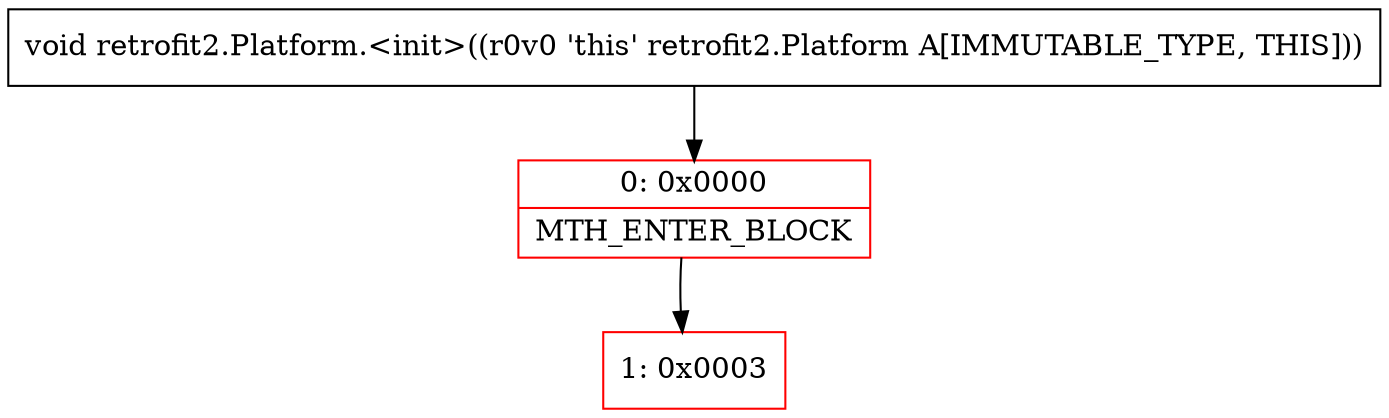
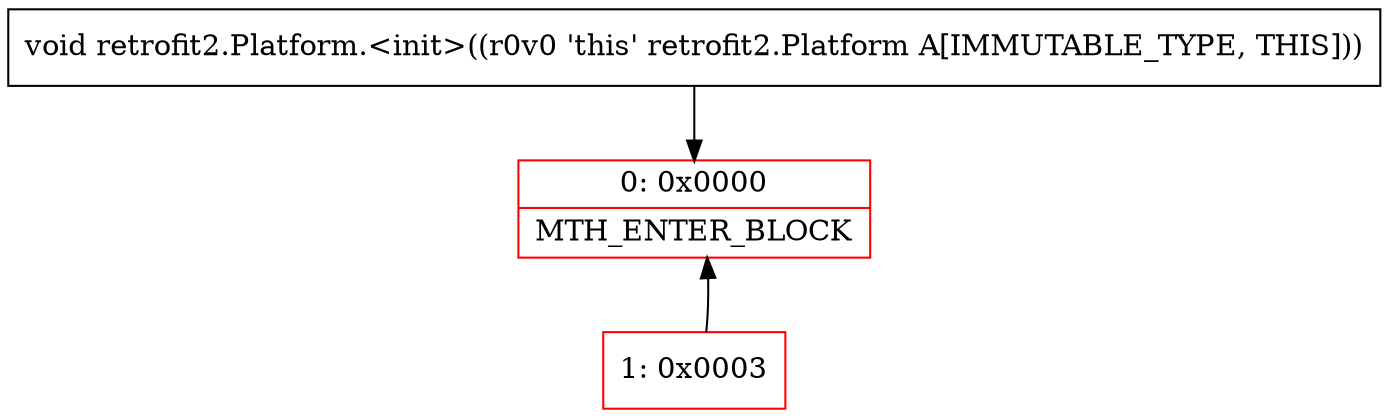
(680, 285) -> (708, 305)
